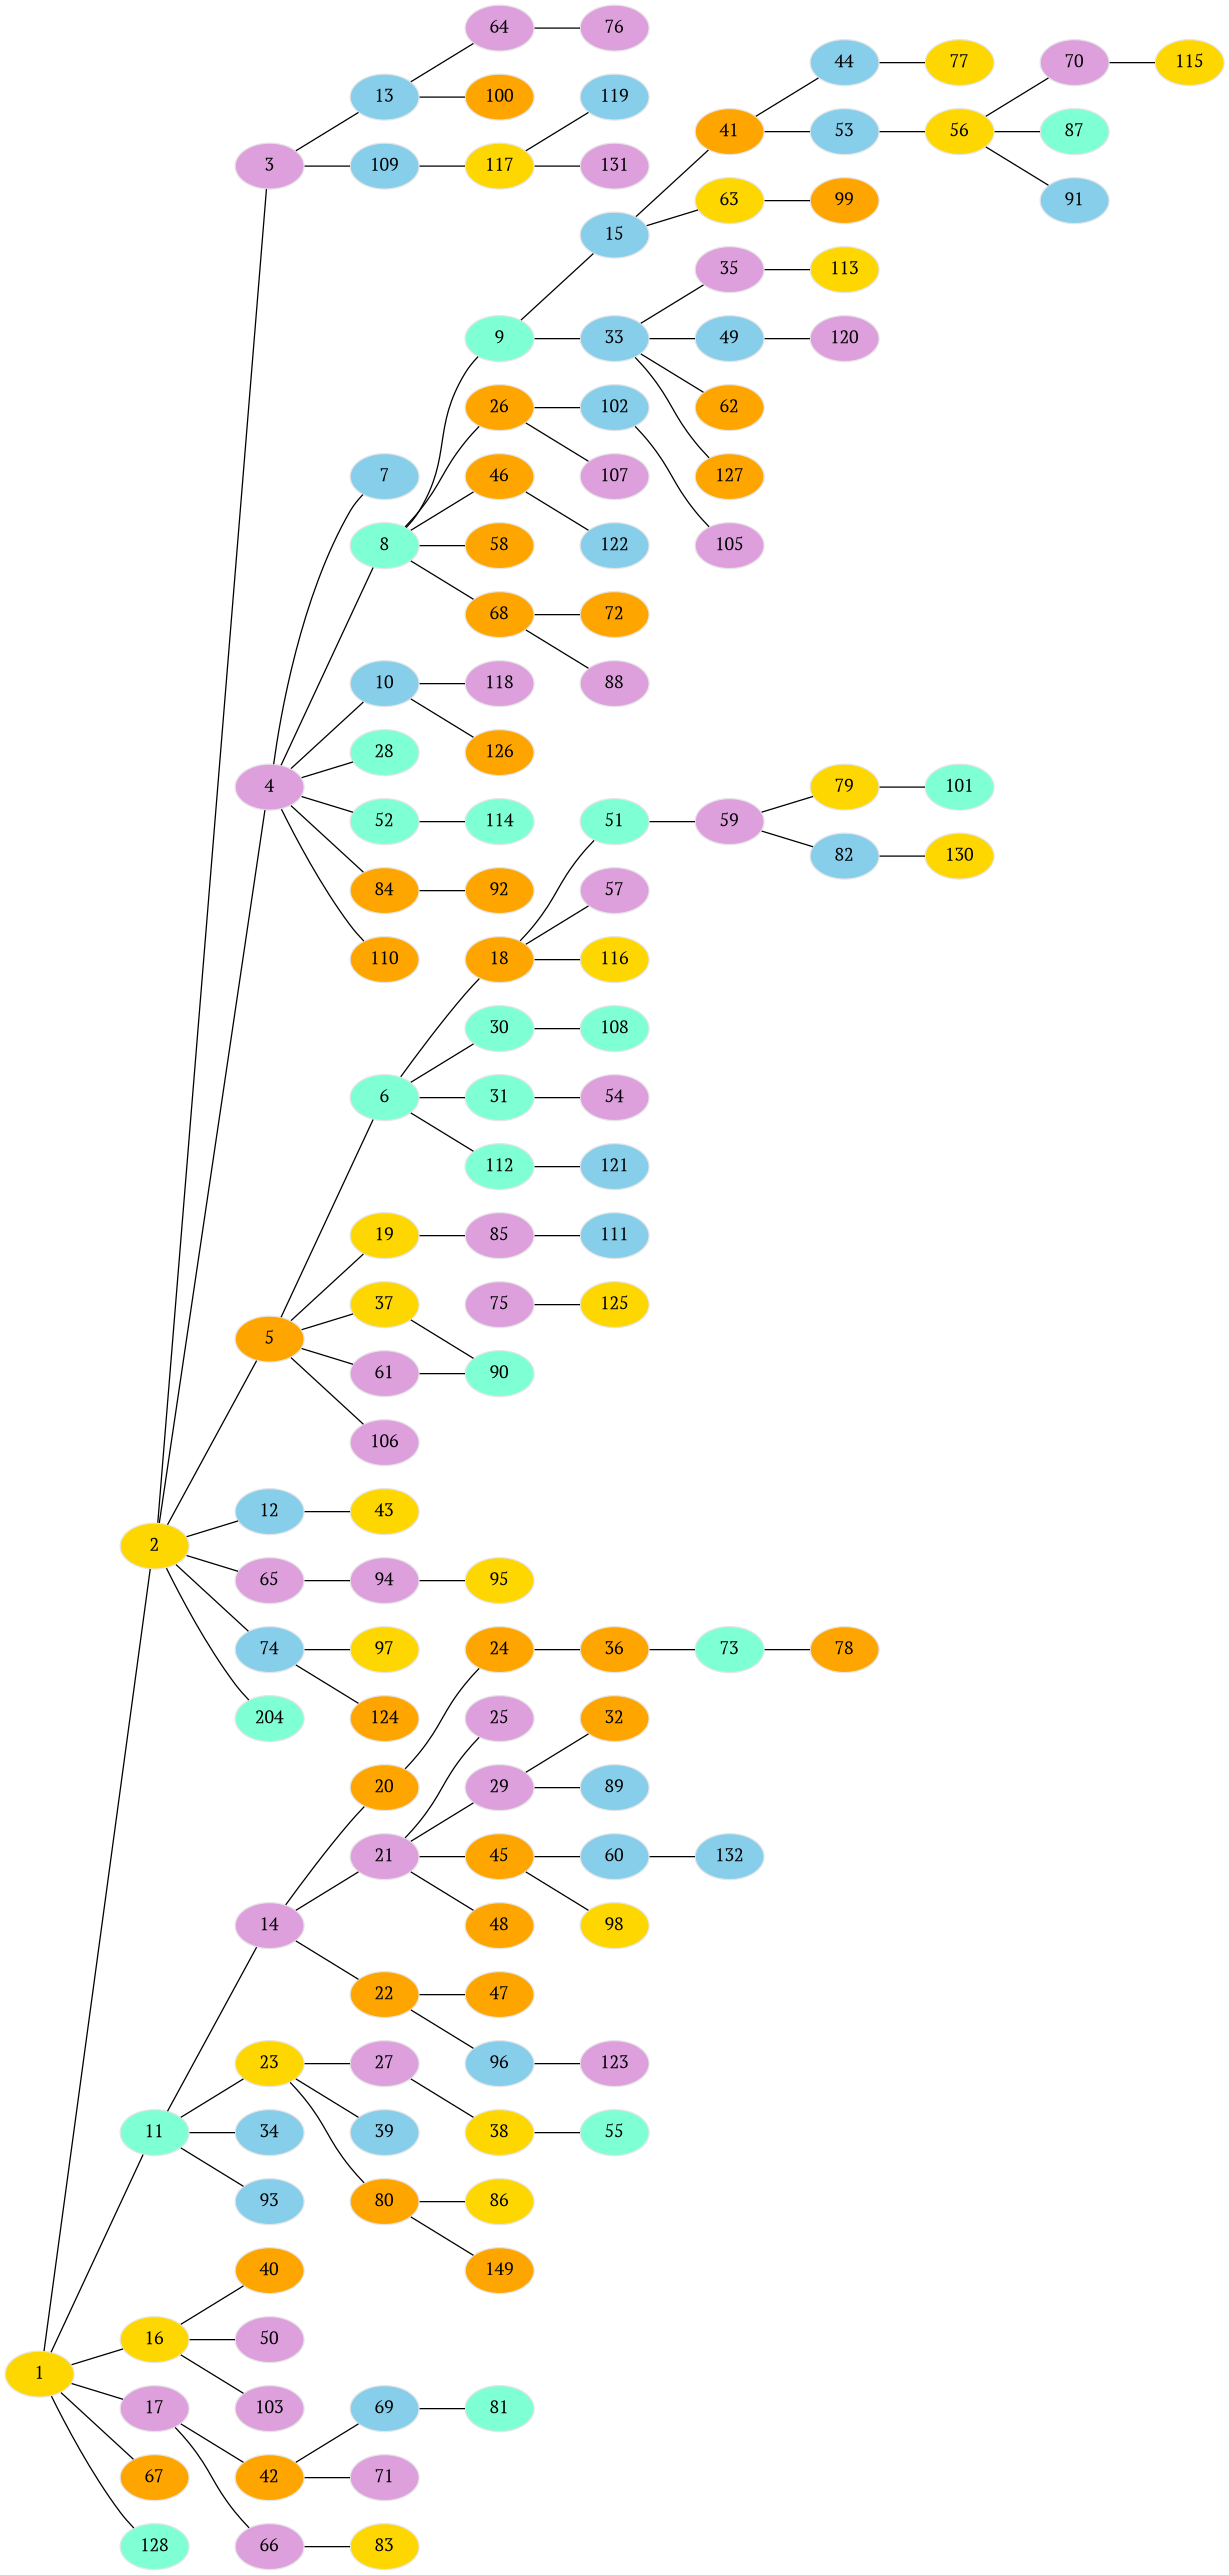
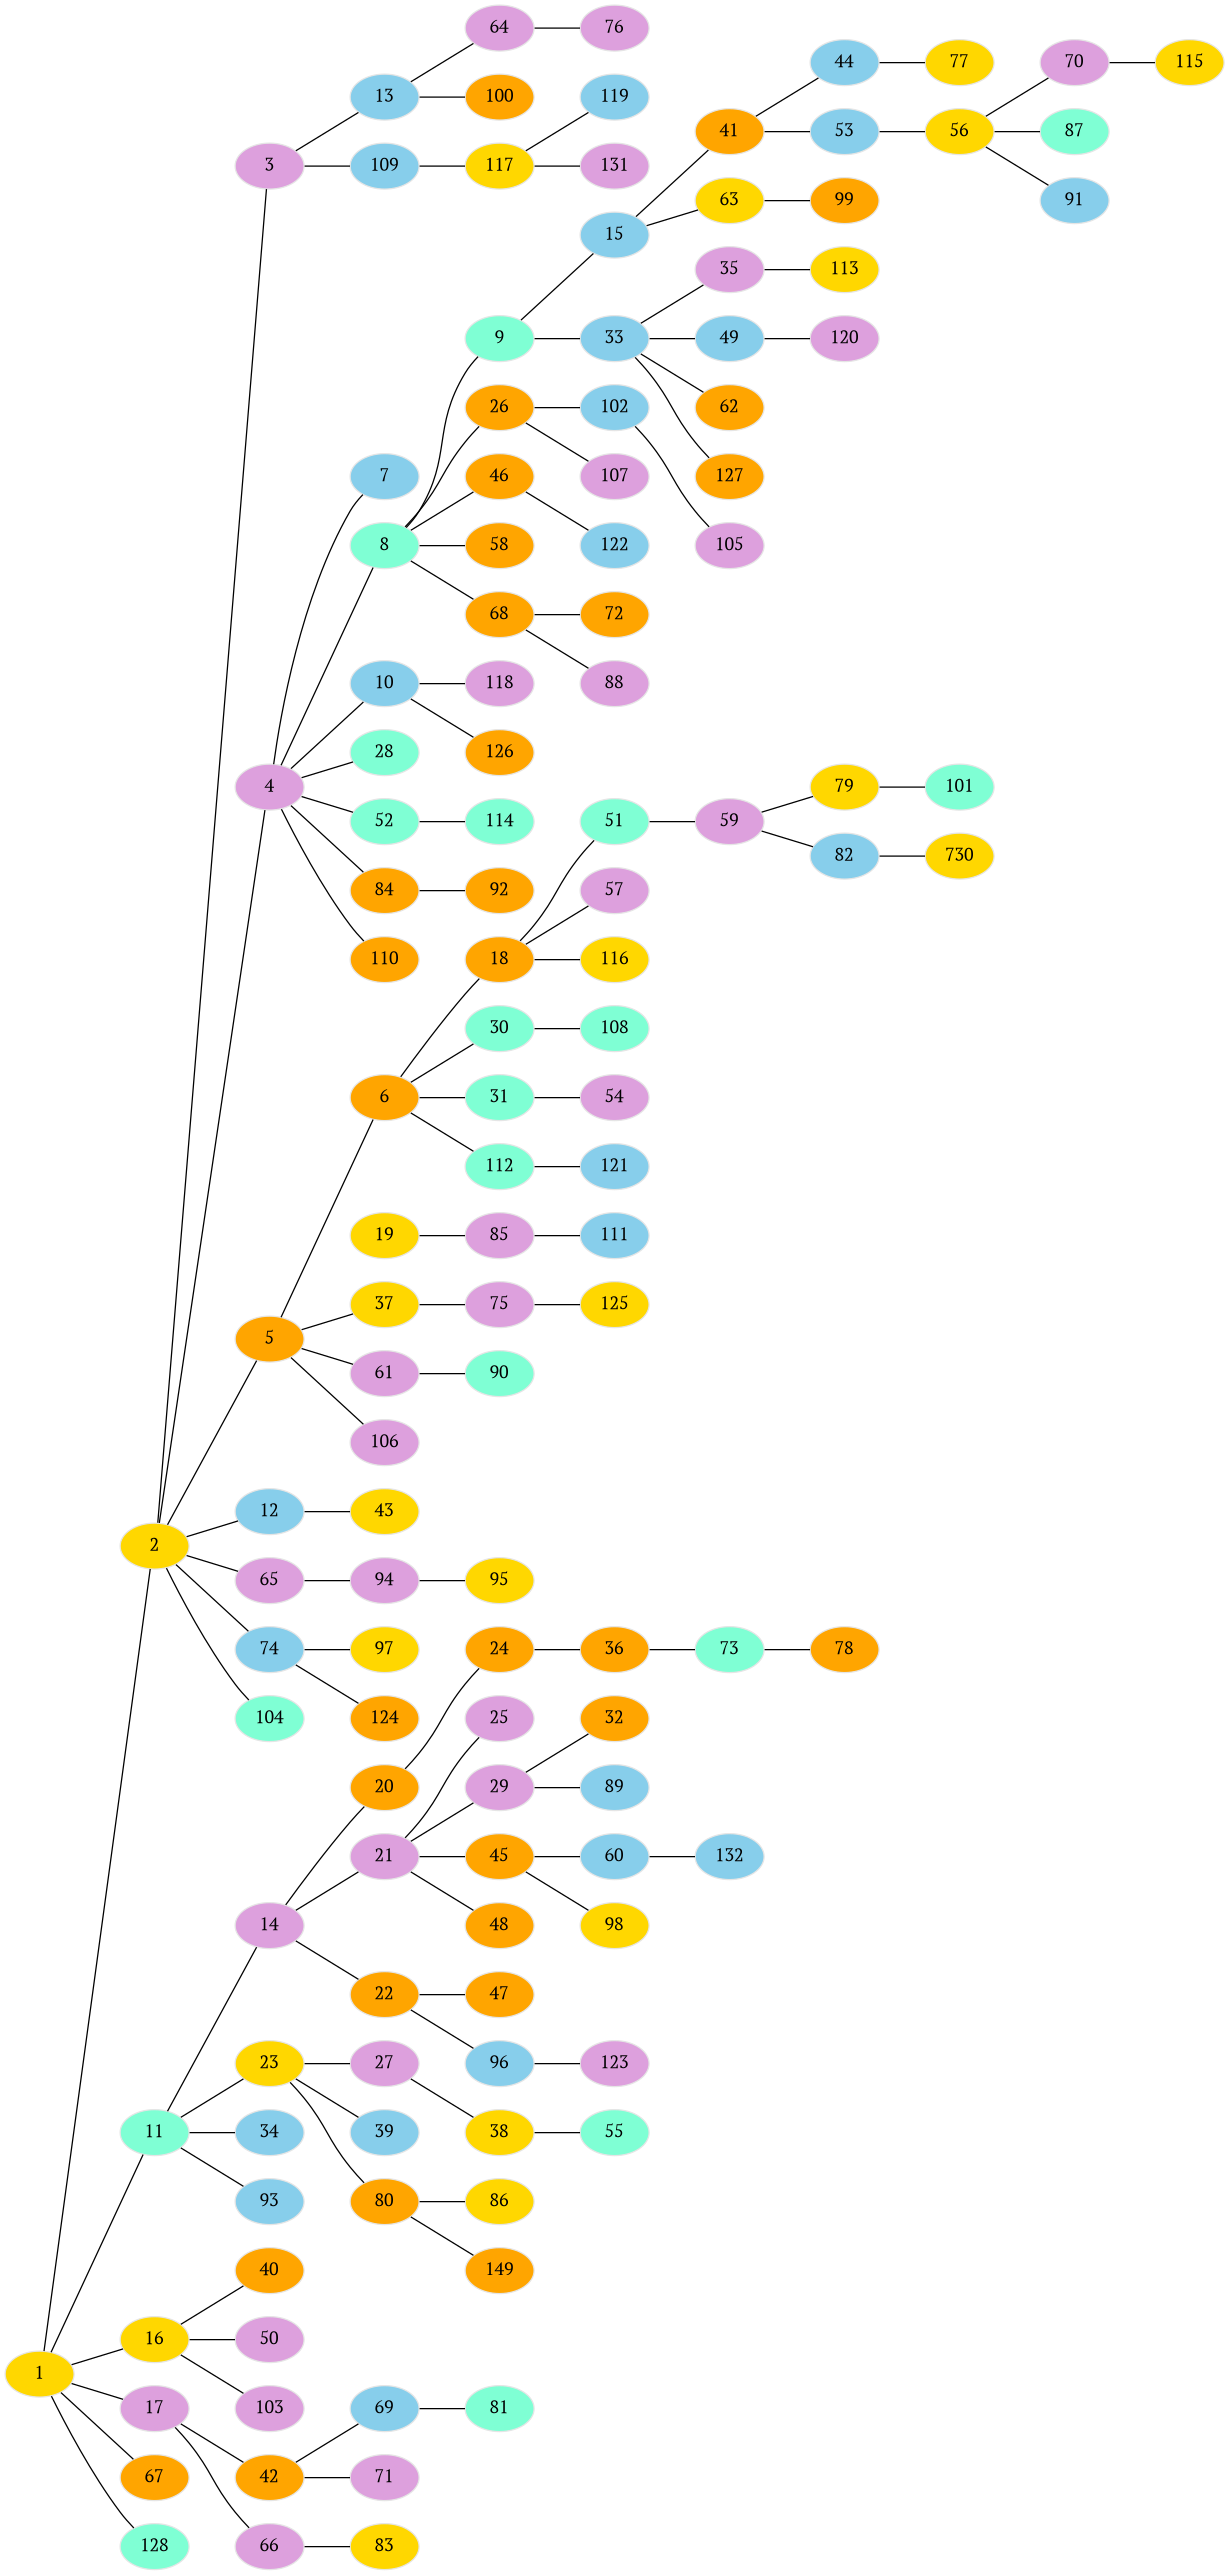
(960, 856) -> (960, 856)
(385, 1098) -> (385, 1098)
(327, 1287) -> none
(442, 1339) -> (442, 1305)
(270, 1719) -> (270, 1719)
